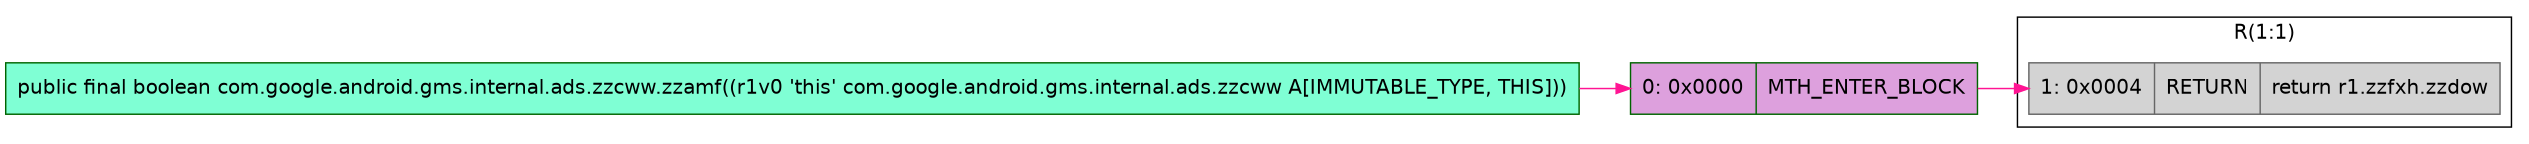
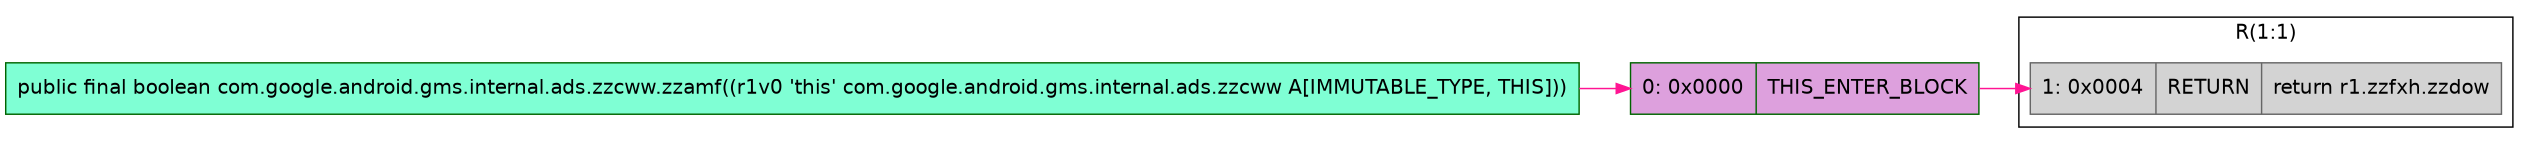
(1867, 88) -> (1868, 88)
